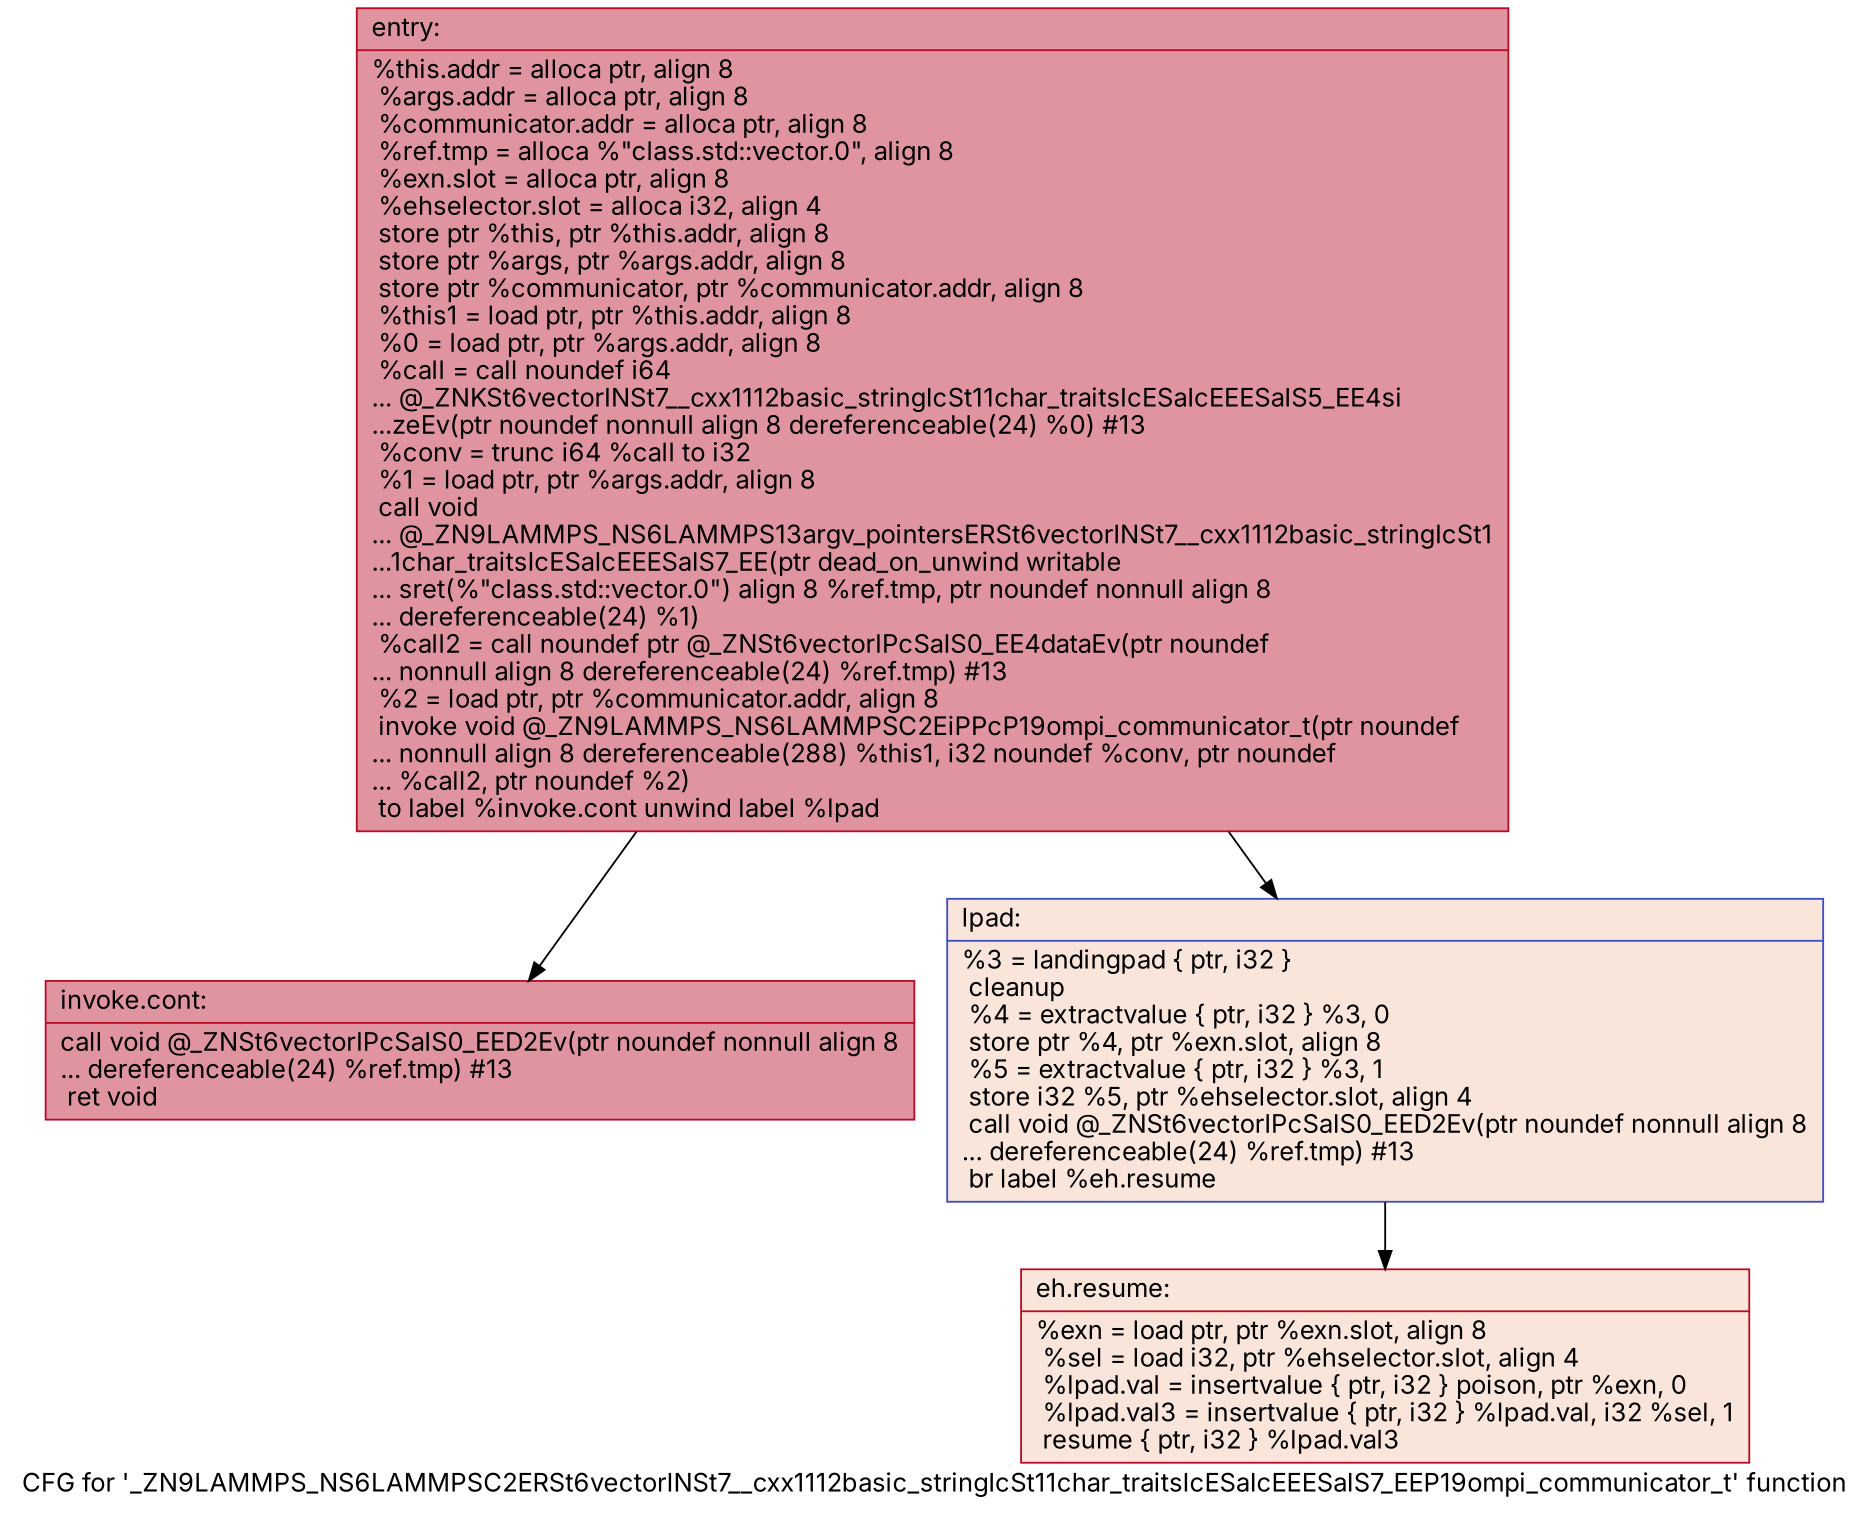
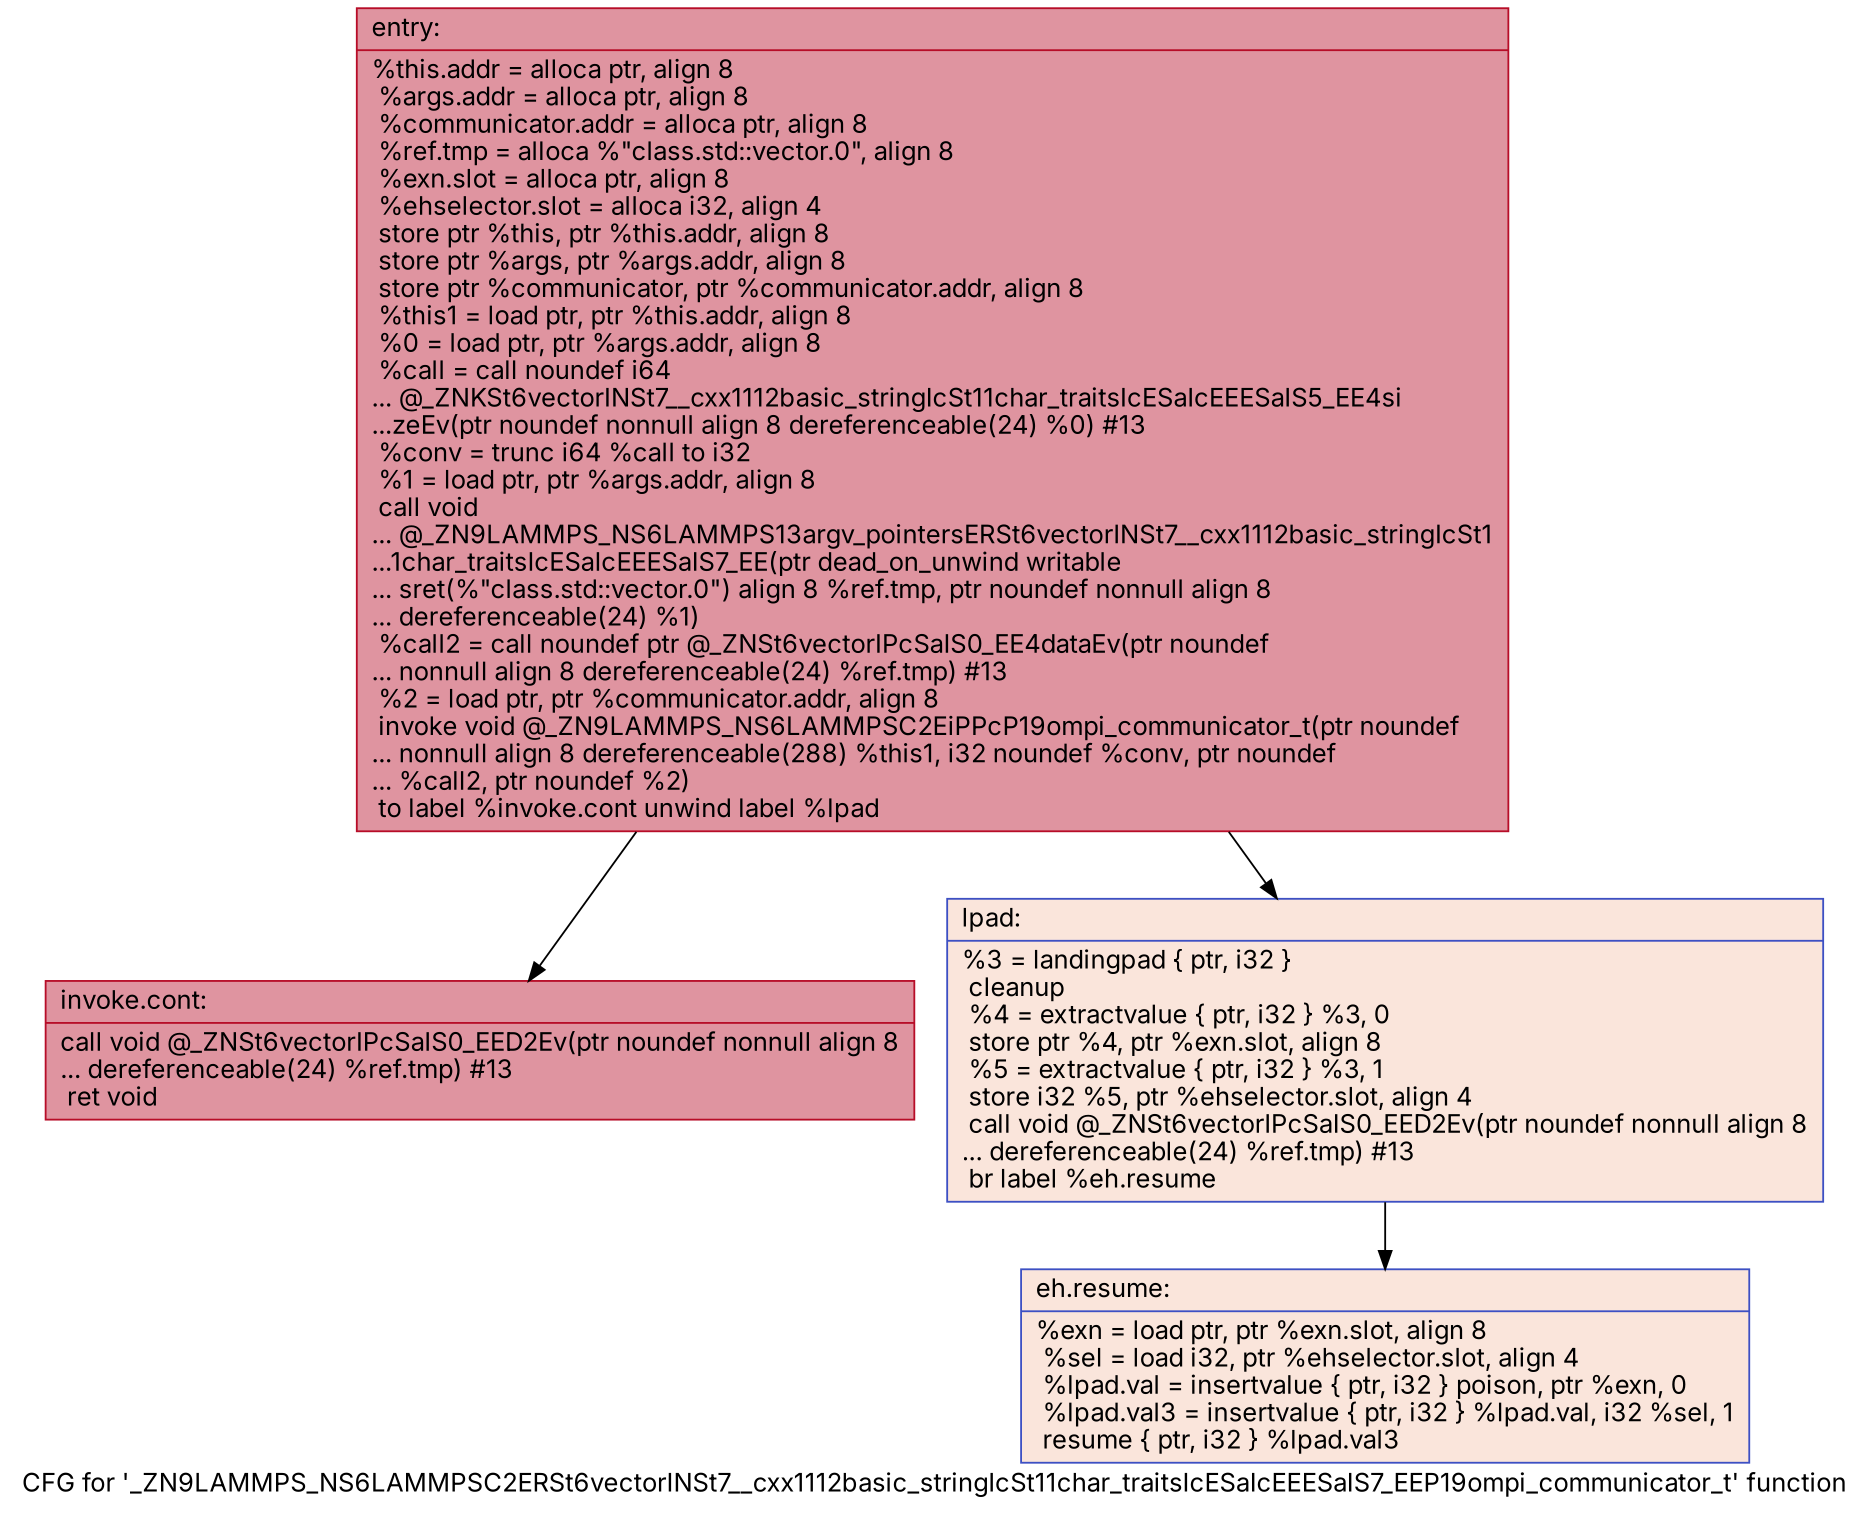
(1385, 1366) -> (1385, 1366)
